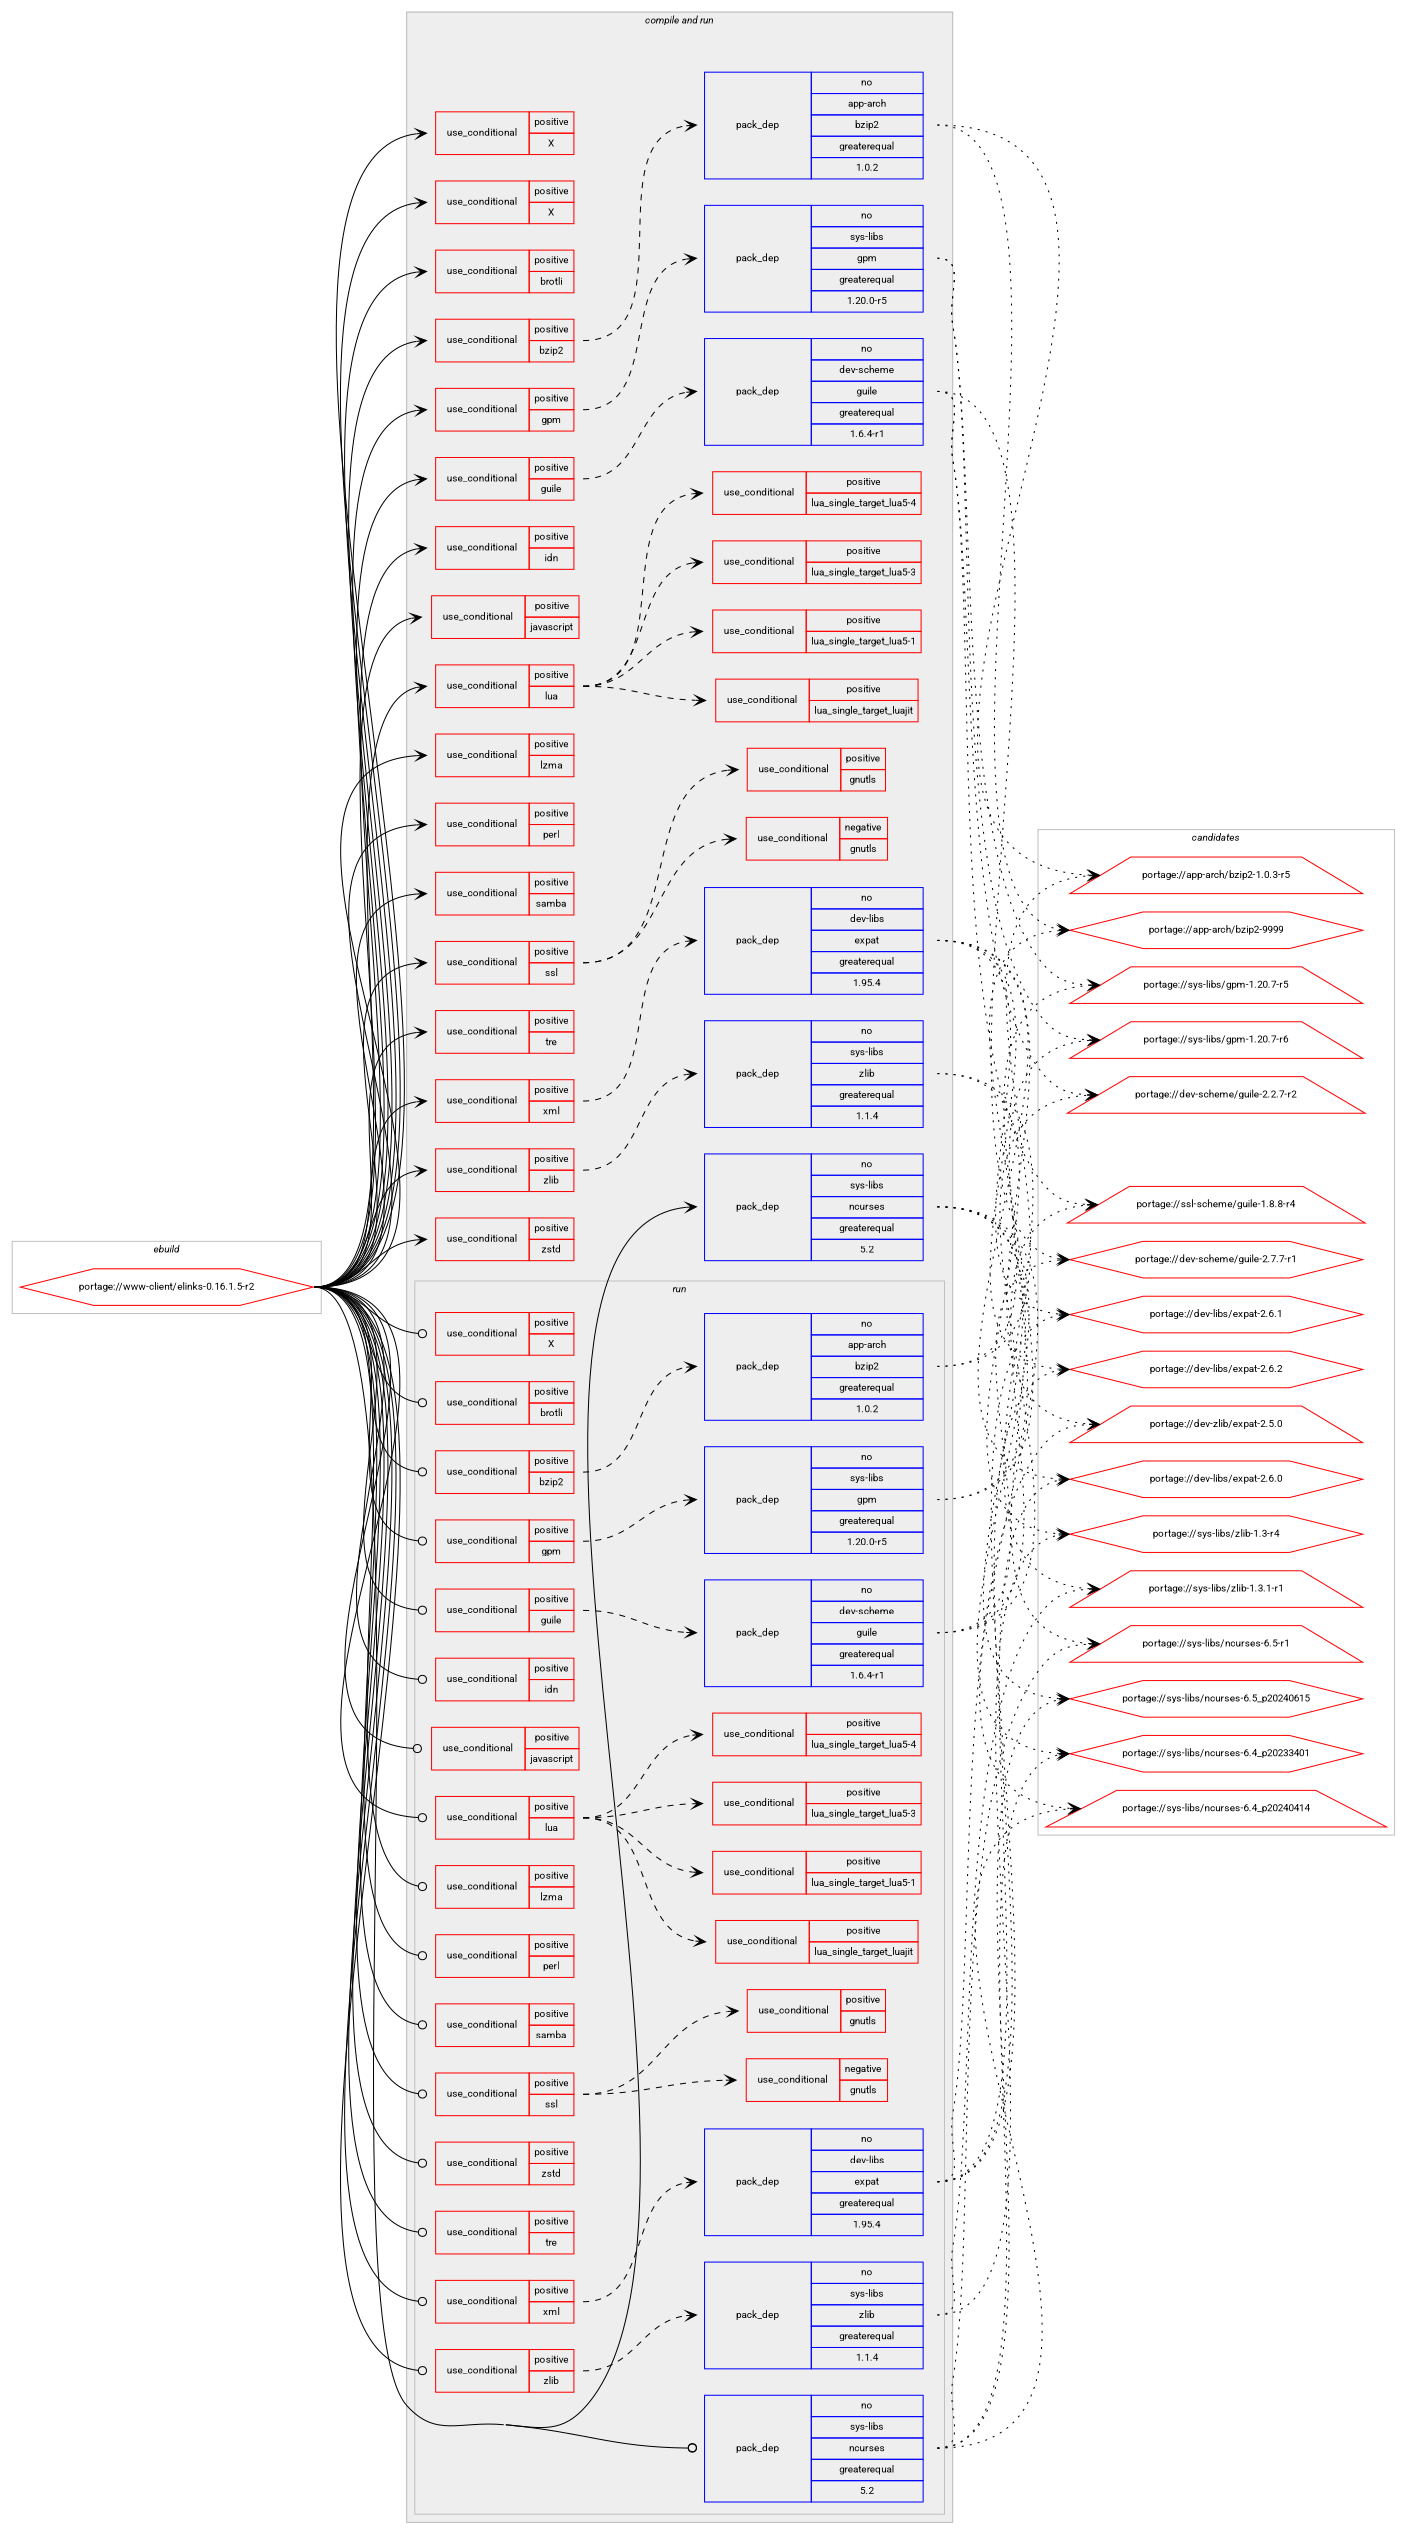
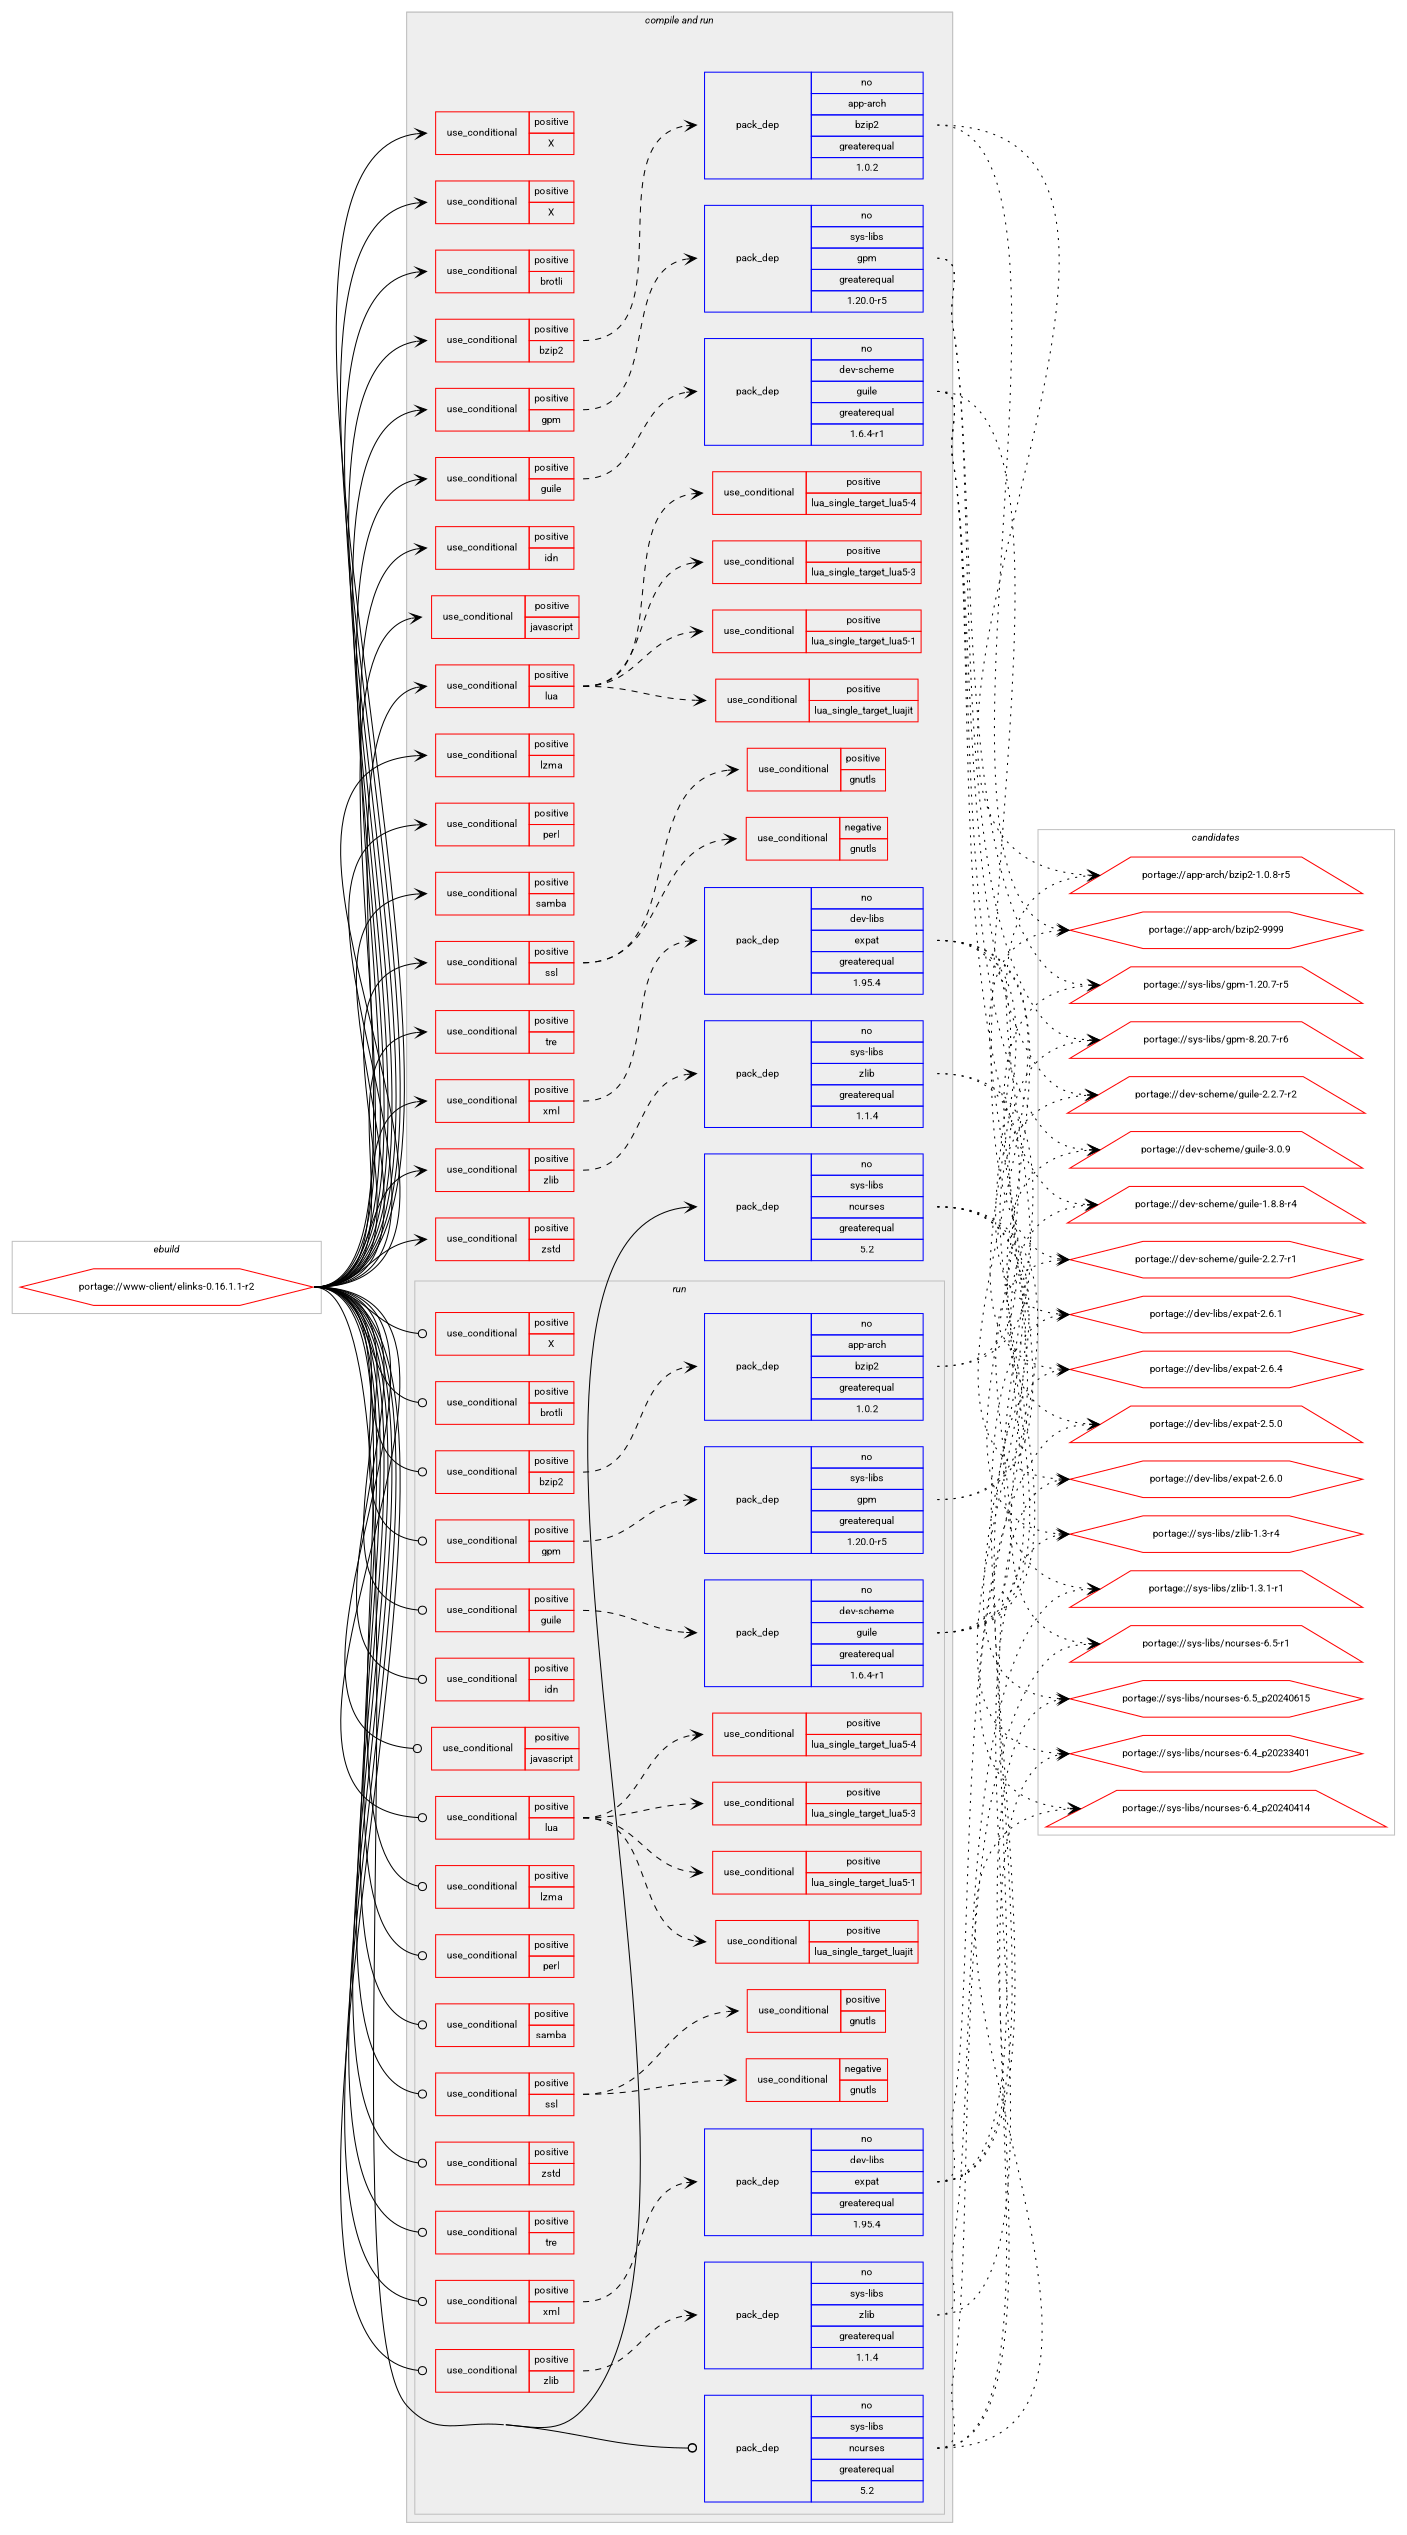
(1216, 875) -> (1216, 875)
(1216, 1040) -> (1216, 1040)
none -> (1216, 1150)
(1216, 1205) -> (1216, 1205)
(1216, 1260) -> (1216, 1260)
(167, 1287) -> (167, 1287)
(1216, 1369) -> (1216, 1369)
(1216, 1424) -> (1216, 1424)
